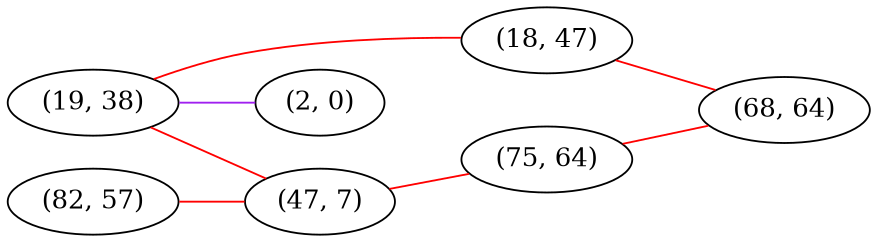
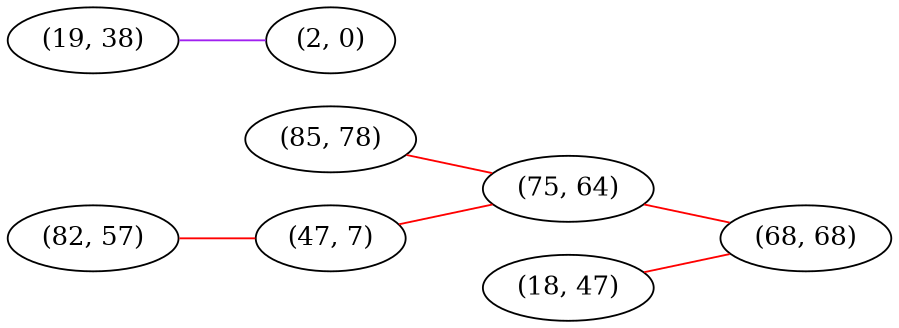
(305, 45) -> none
(784, 110) -> (806, 238)
none -> (331, 139)
(208, 153) -> none
